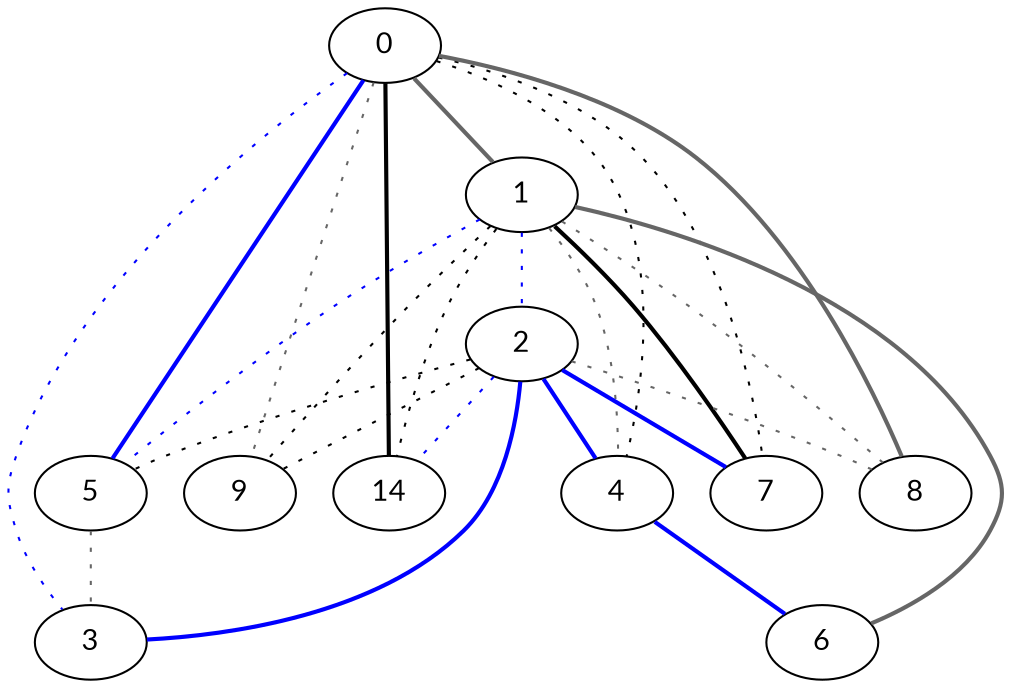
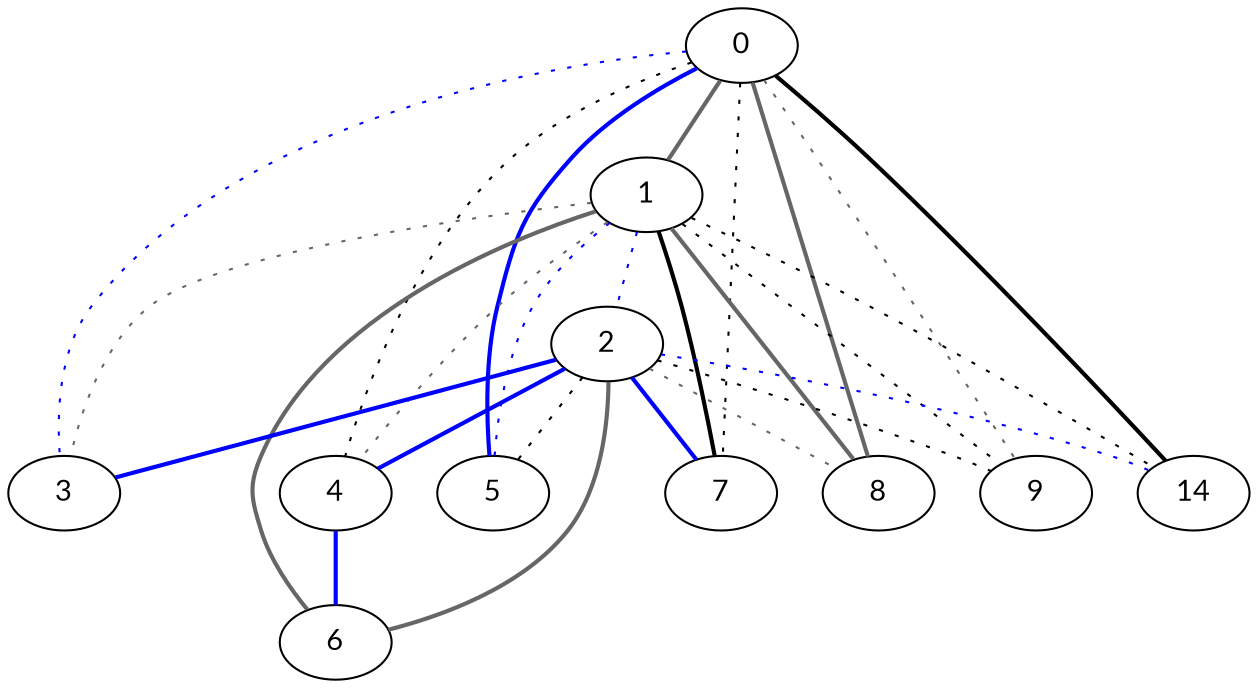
(719, 329) -> (762, 344)
none -> (550, 549)
(91, 568) -> (282, 255)
